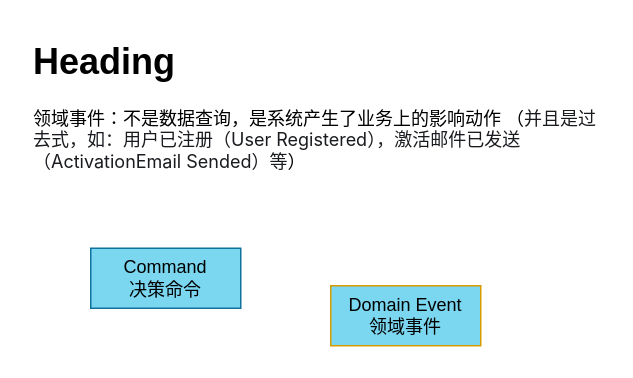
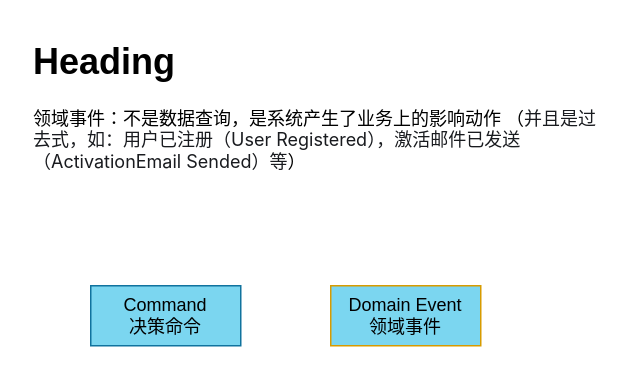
(166, 278) -> (166, 316)
